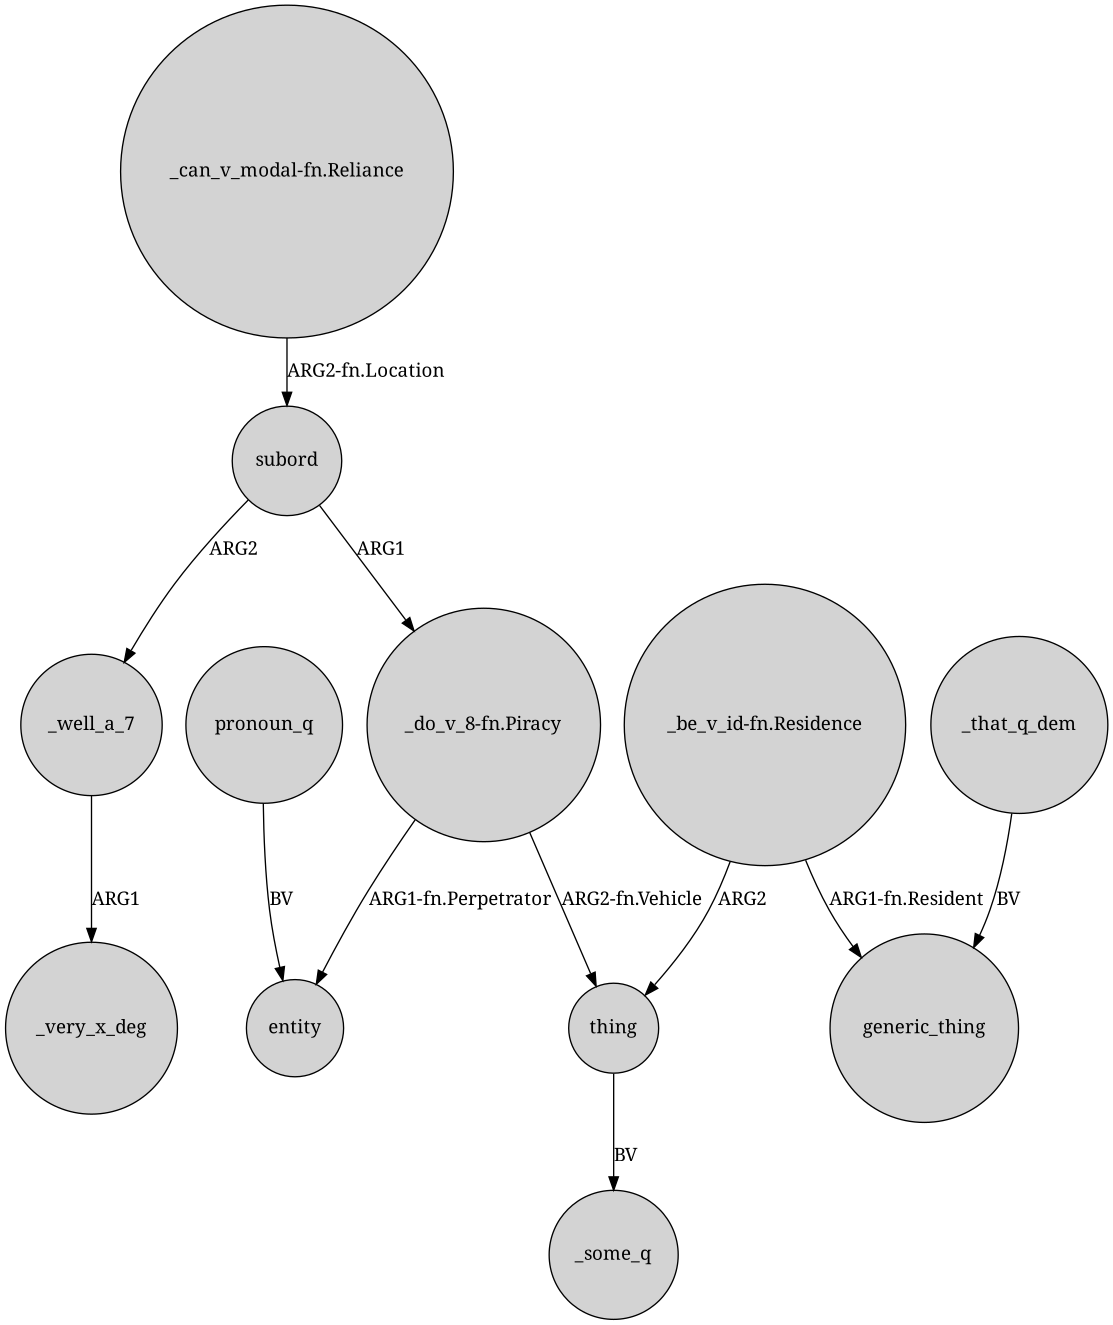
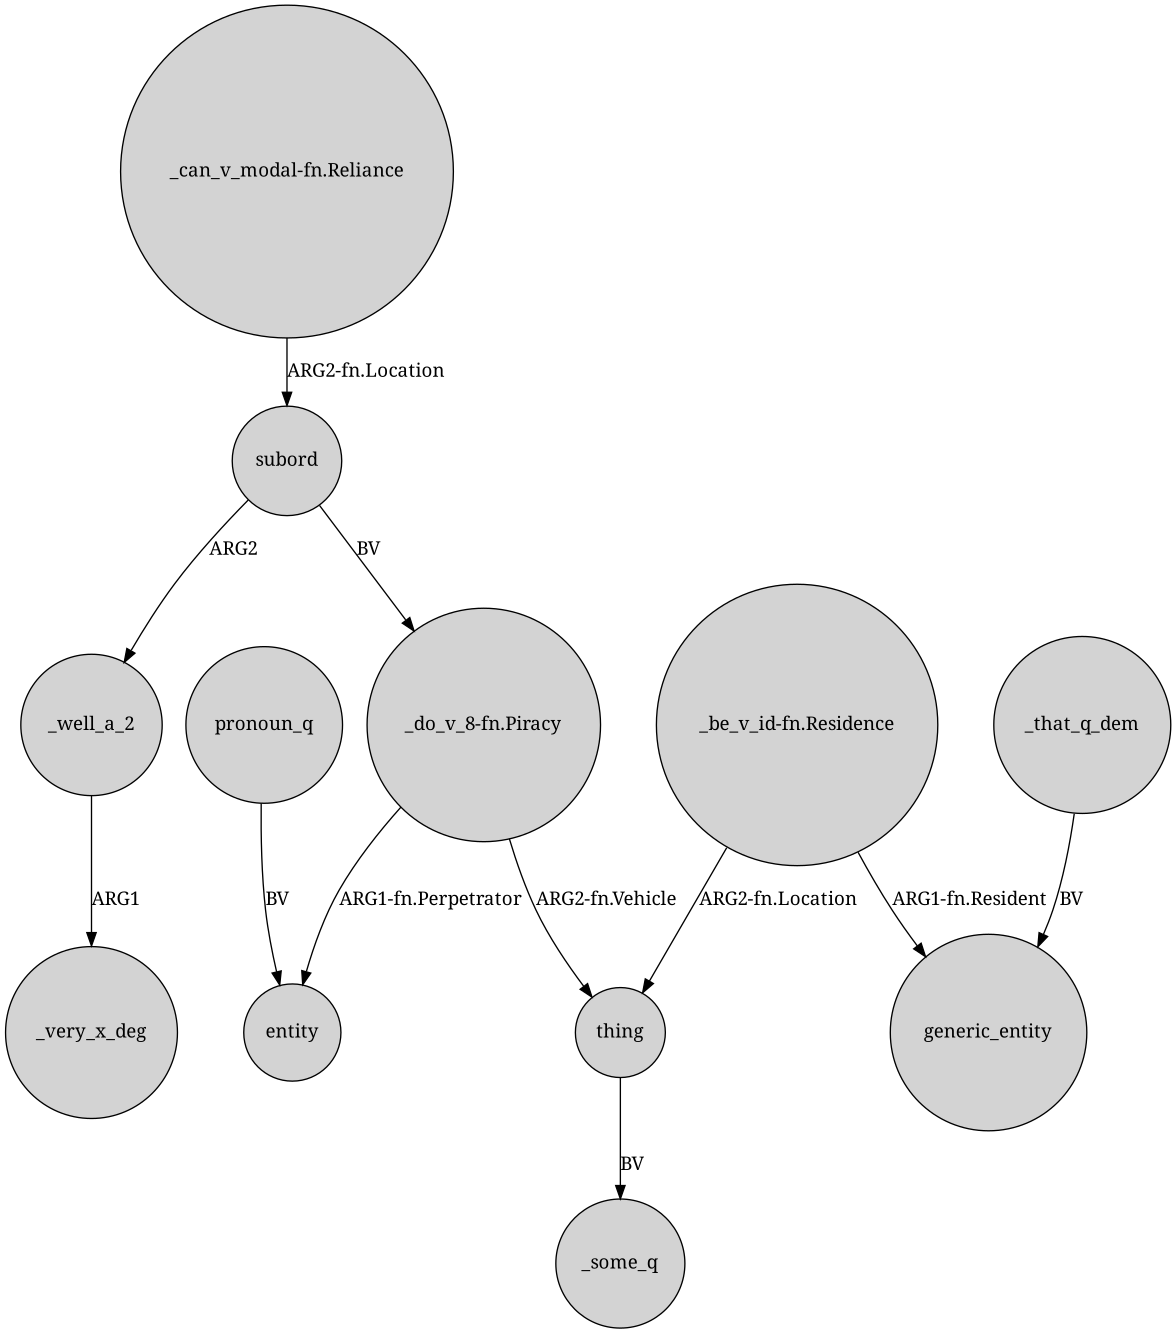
(381, 550) -> (369, 550)
(92, 725) -> (92, 725)
(743, 900) -> (778, 900)
(924, 1028) -> (989, 1033)
